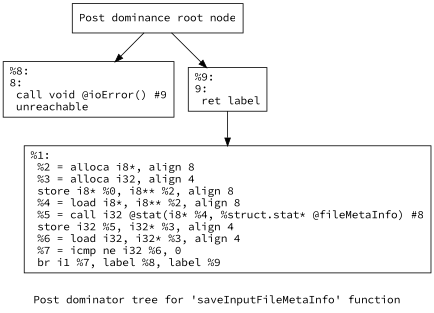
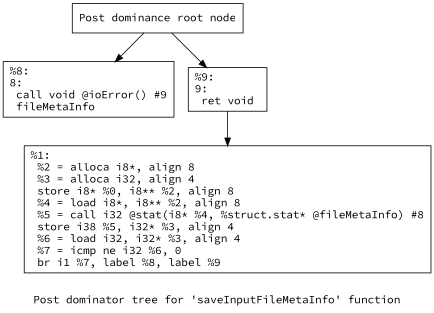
(228, 101) -> (224, 101)
(49, 107) -> (52, 107)
(132, 227) -> (132, 227)
